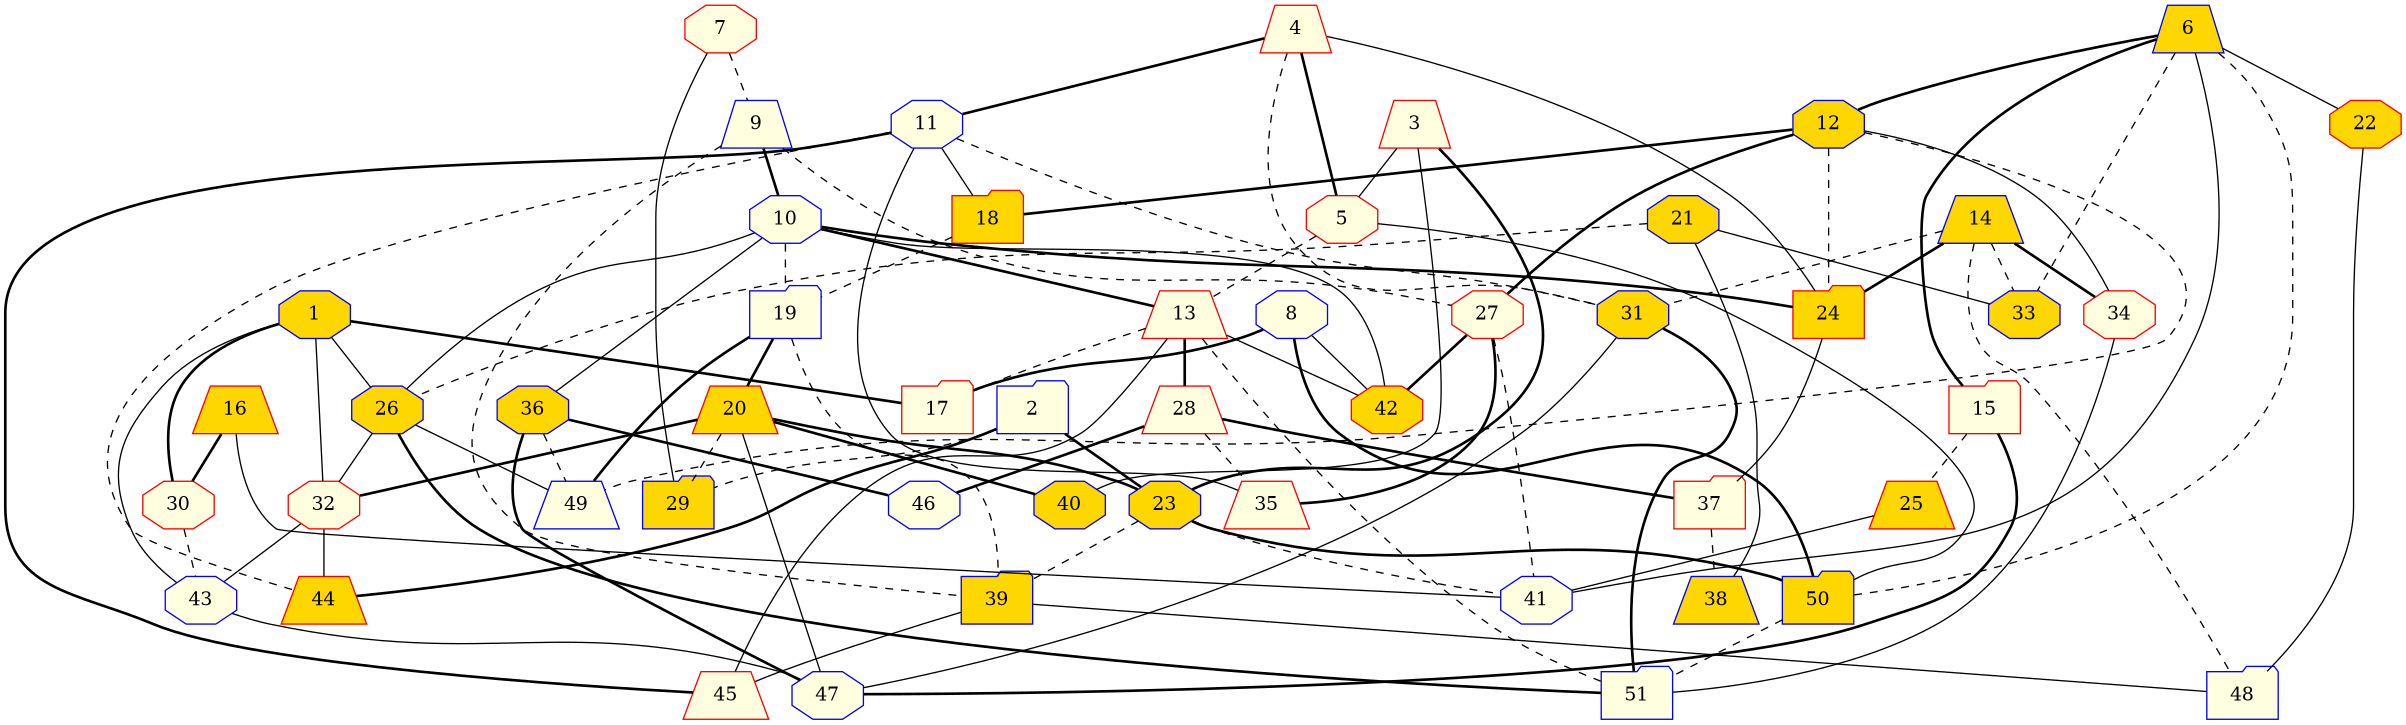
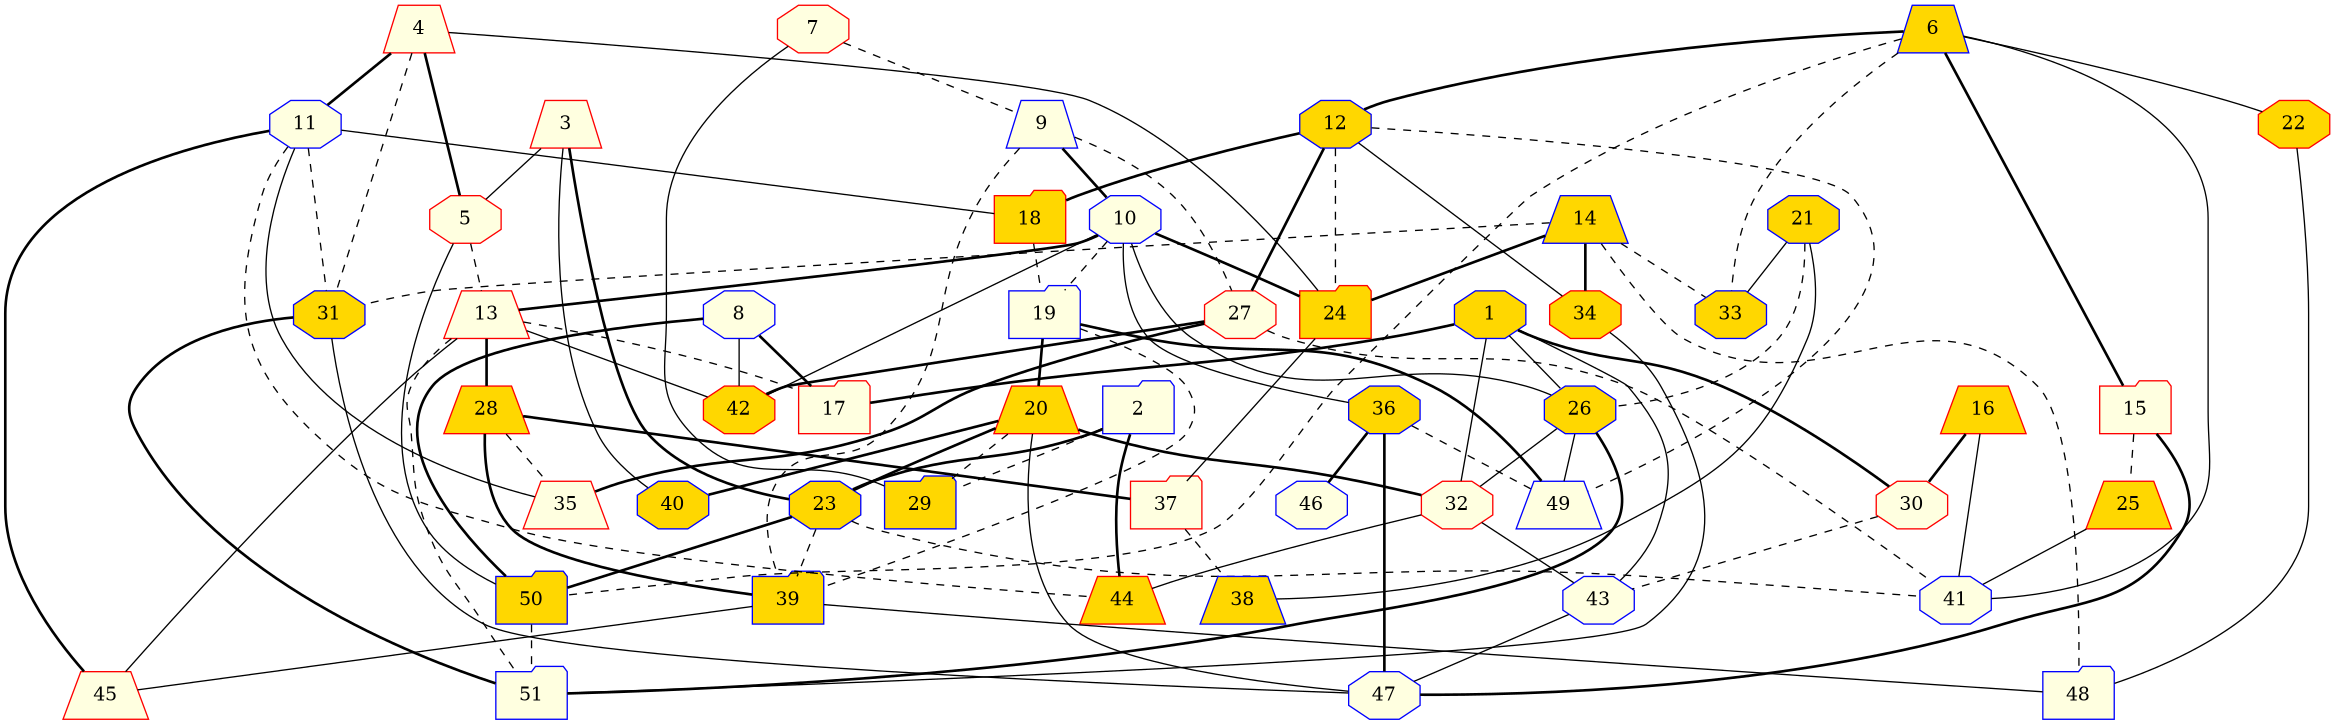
(2120, 315) -> (1585, 315)
(1185, 410) -> (487, 410)
(1060, 457) -> (579, 561)
